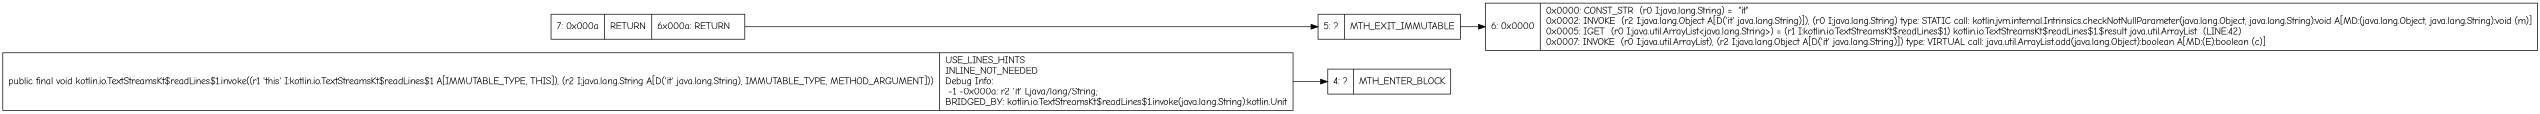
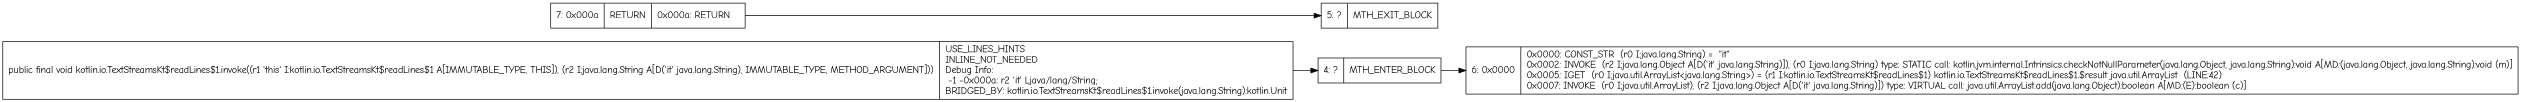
(698, 26) -> (698, 15)
(1402, 26) -> (1393, 15)
(1469, 27) -> (1450, 70)
